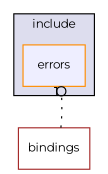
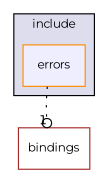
(62, 112) -> (46, 103)
